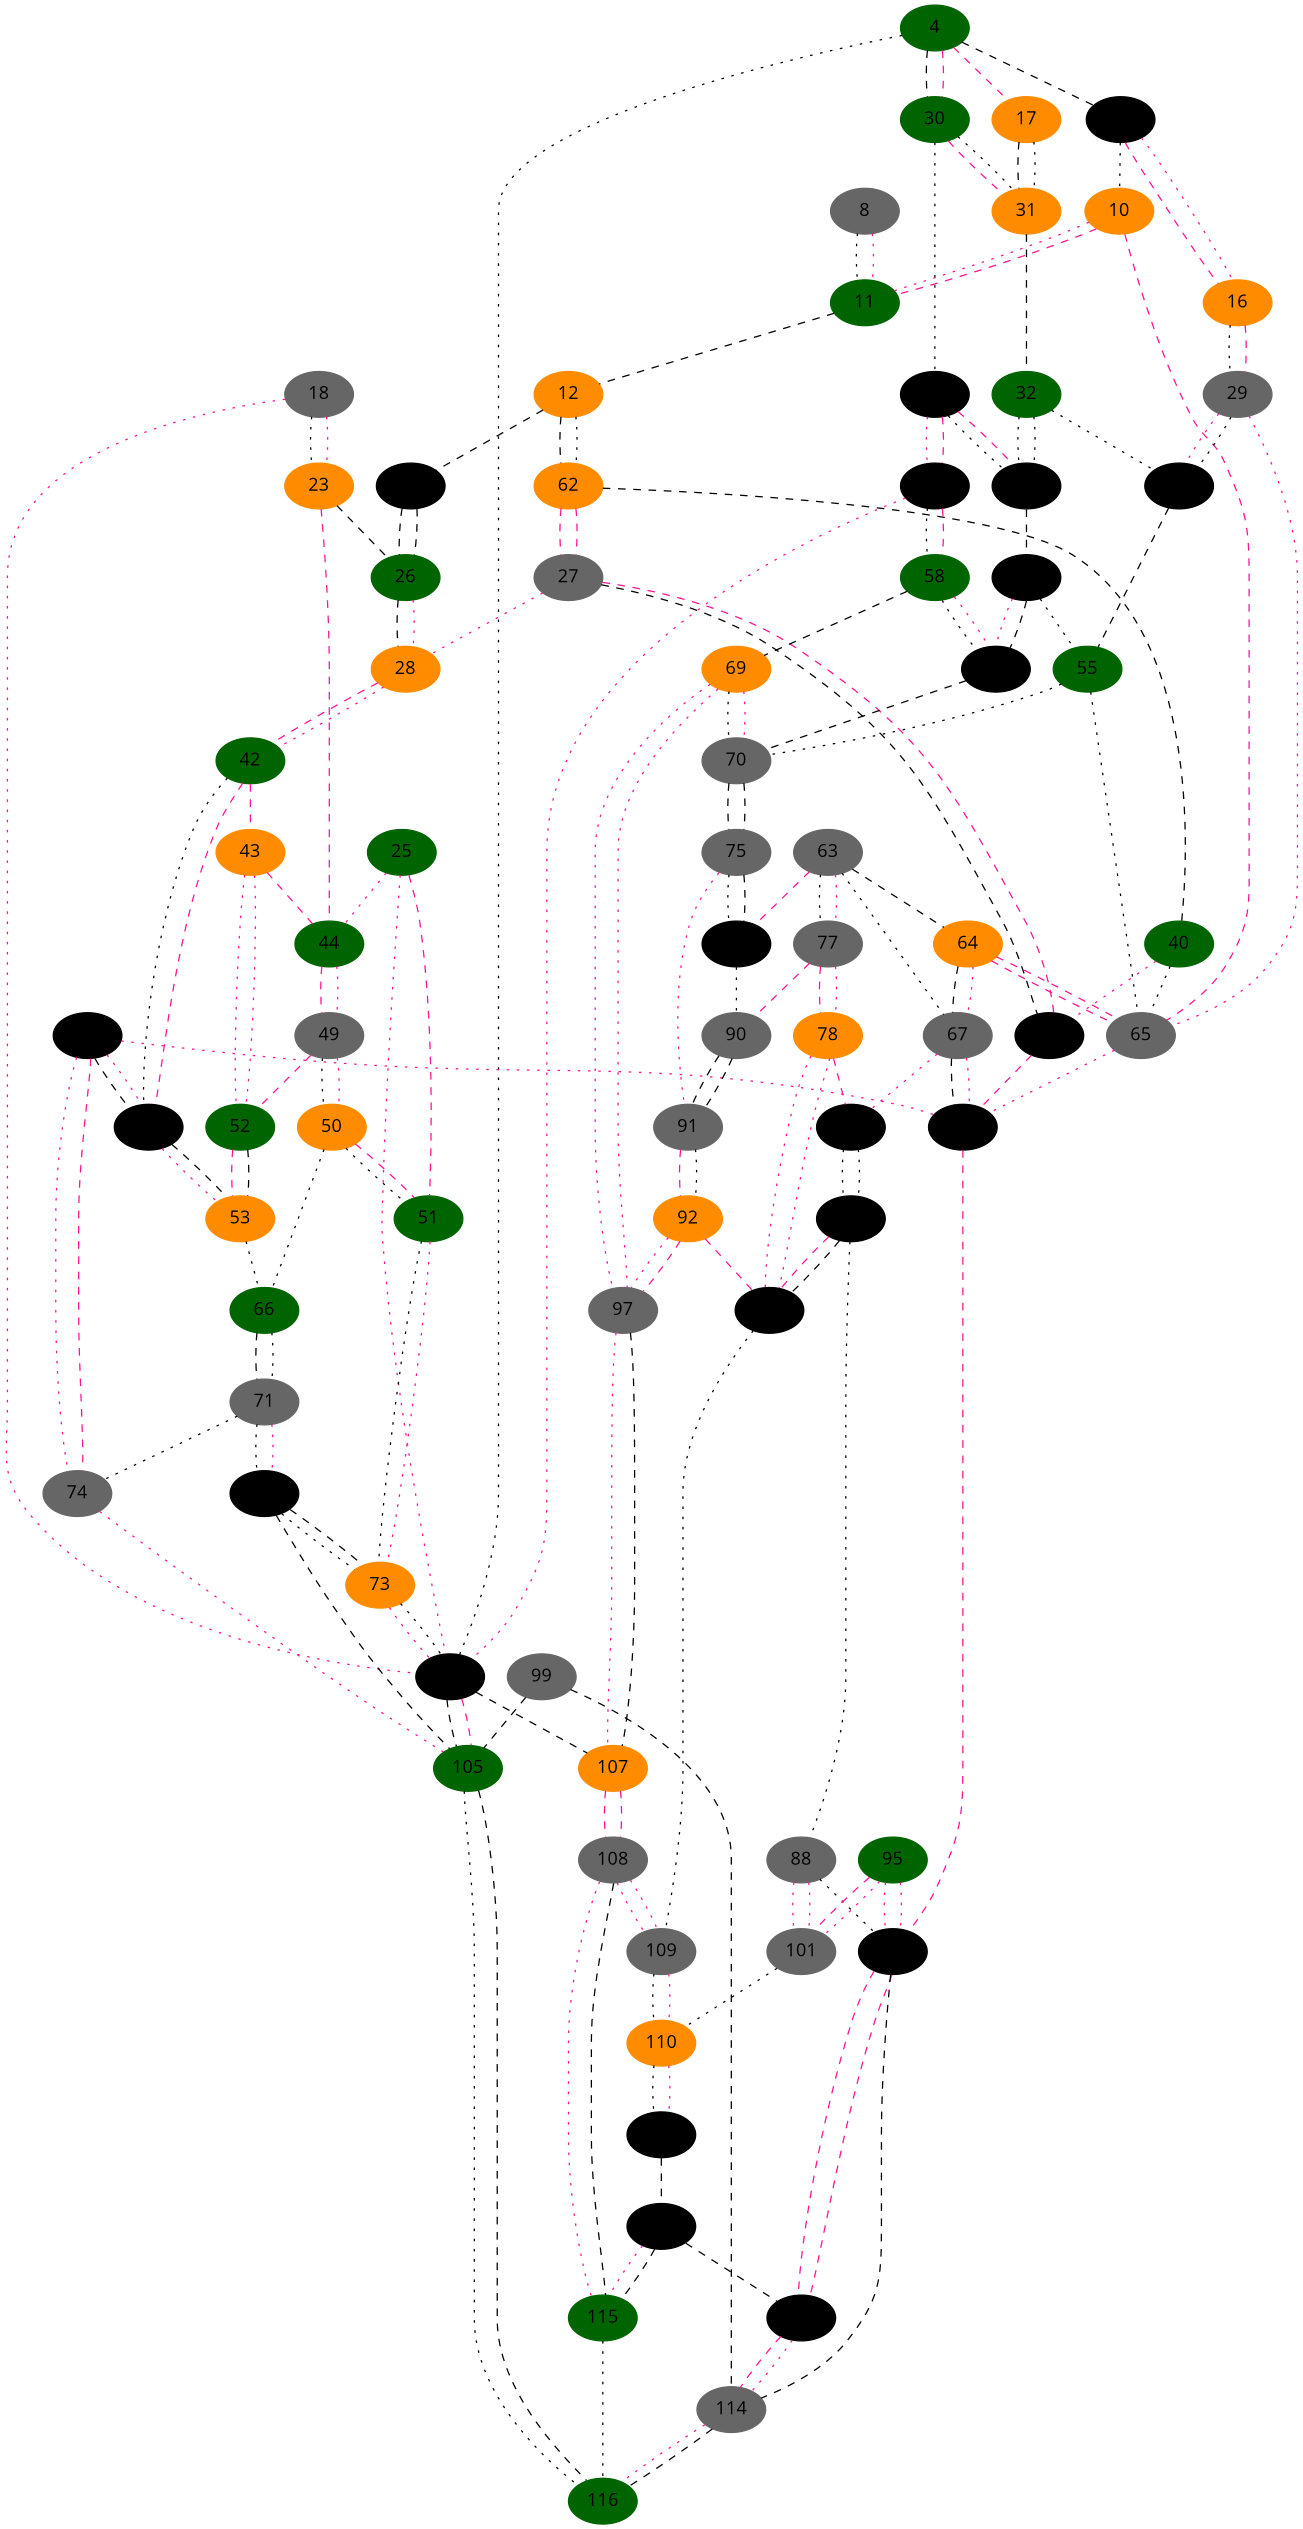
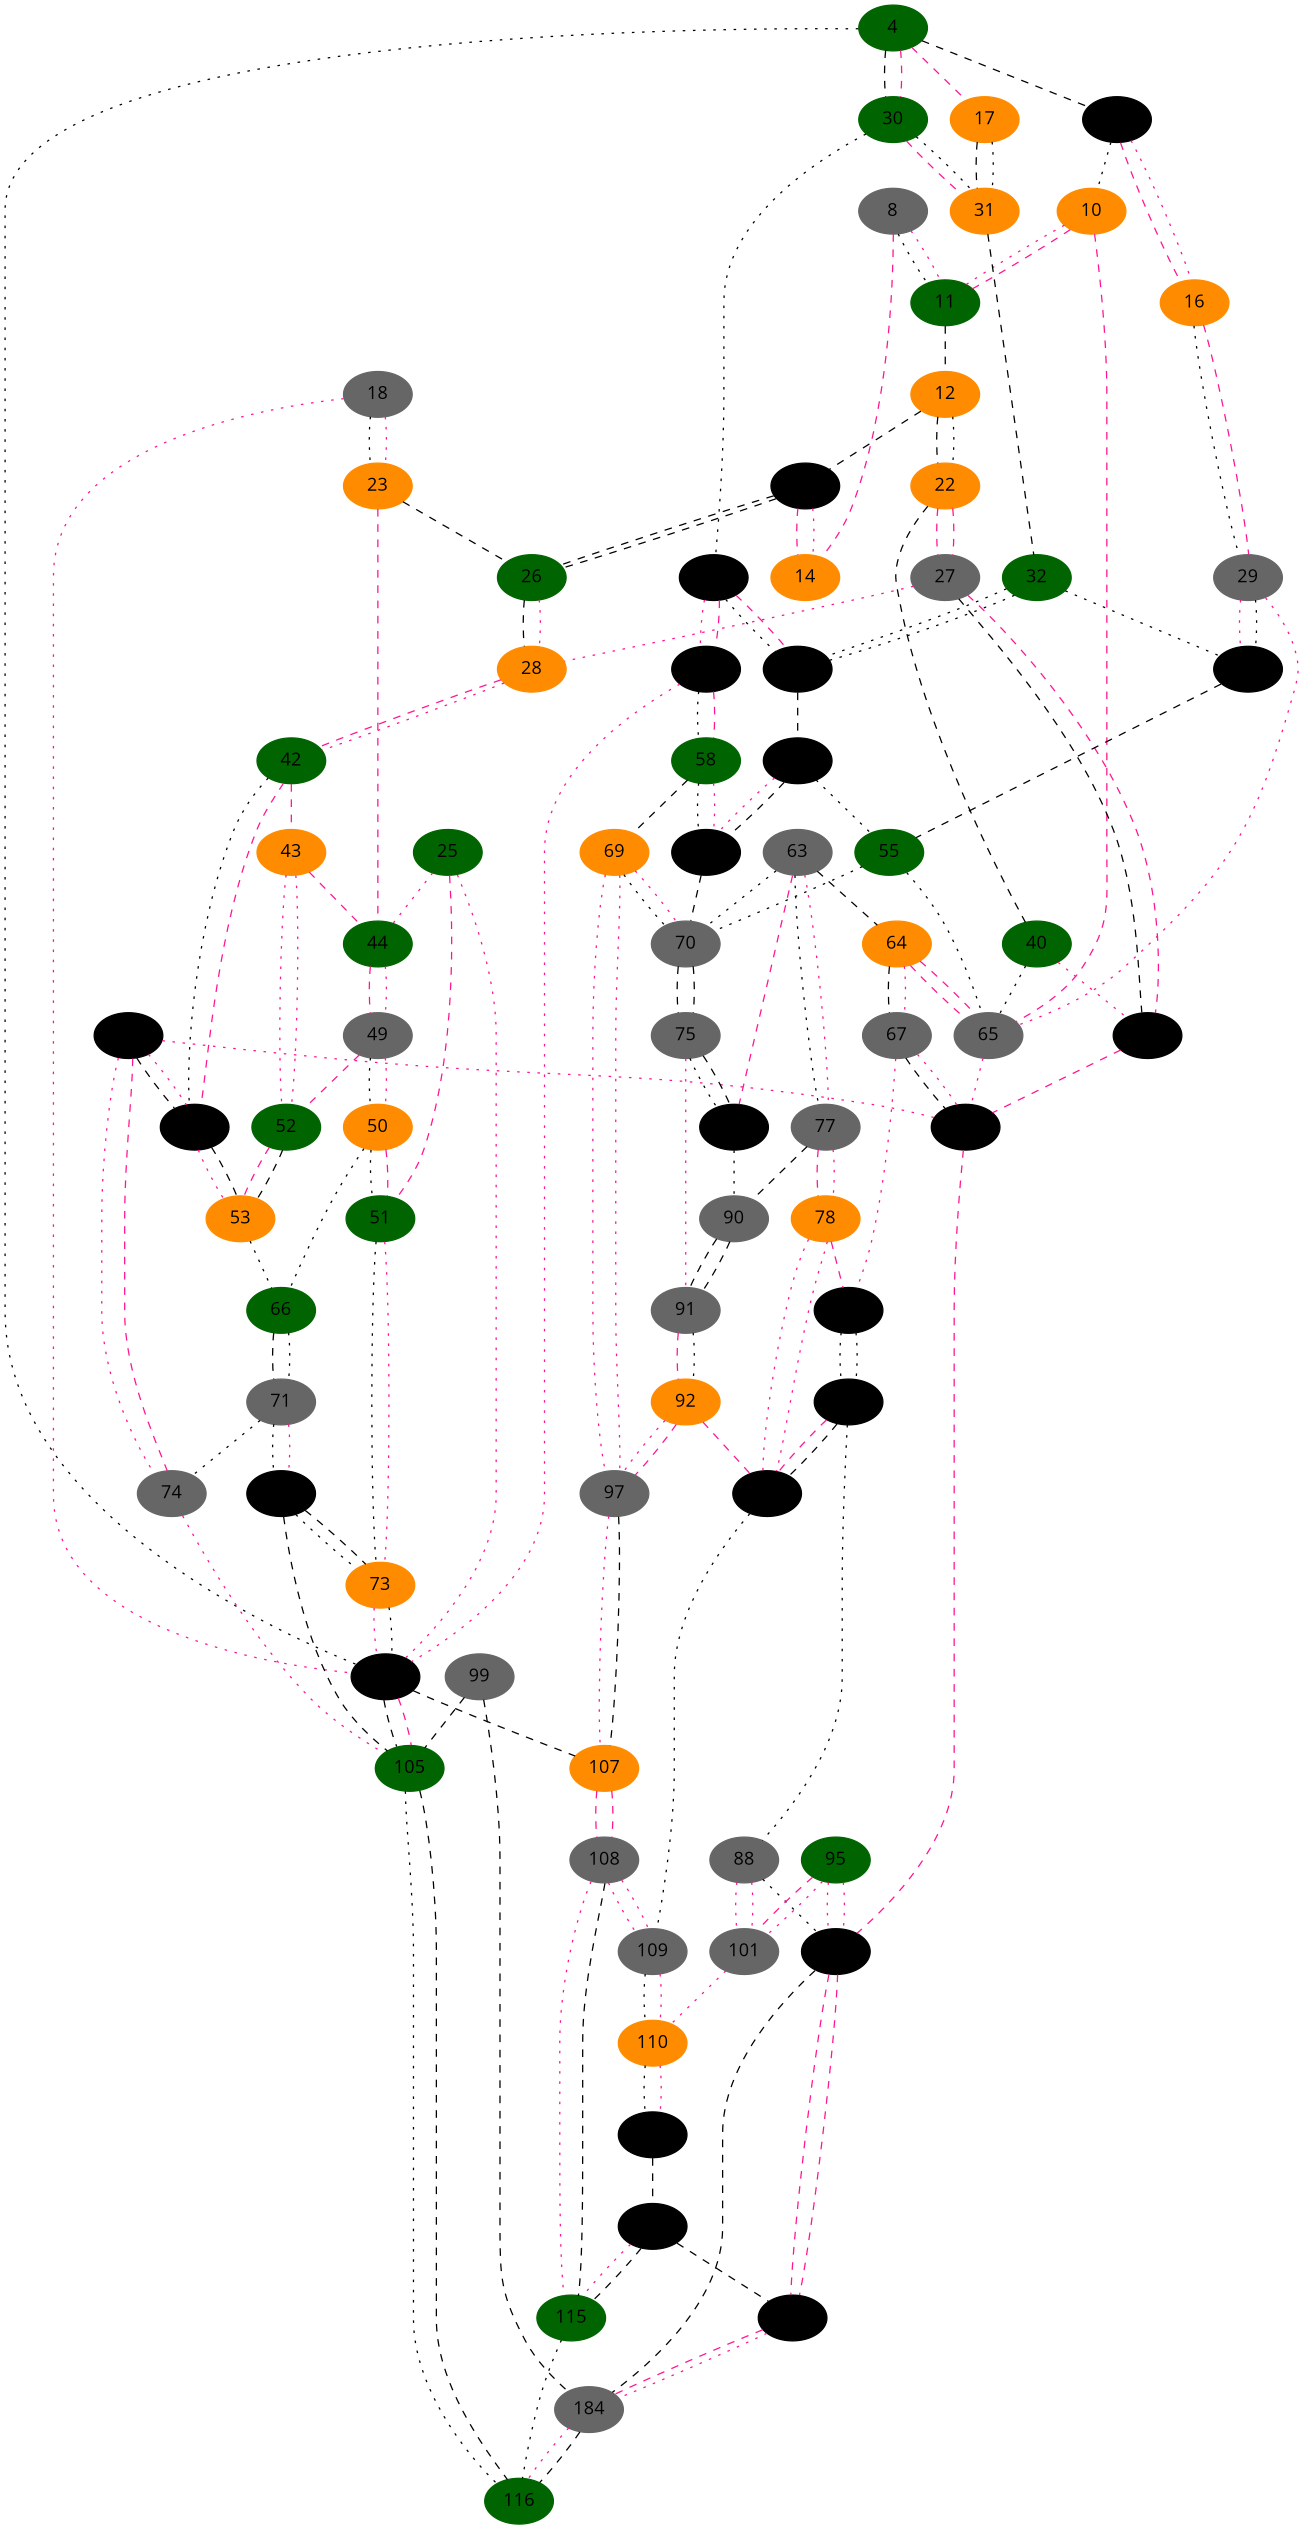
(568, 486) -> (945, 486)
none -> (805, 578)
(893, 944) -> (741, 898)
(782, 990) -> (780, 1173)
(740, 1992) -> (699, 1997)
(731, 2410) -> (589, 2410)
